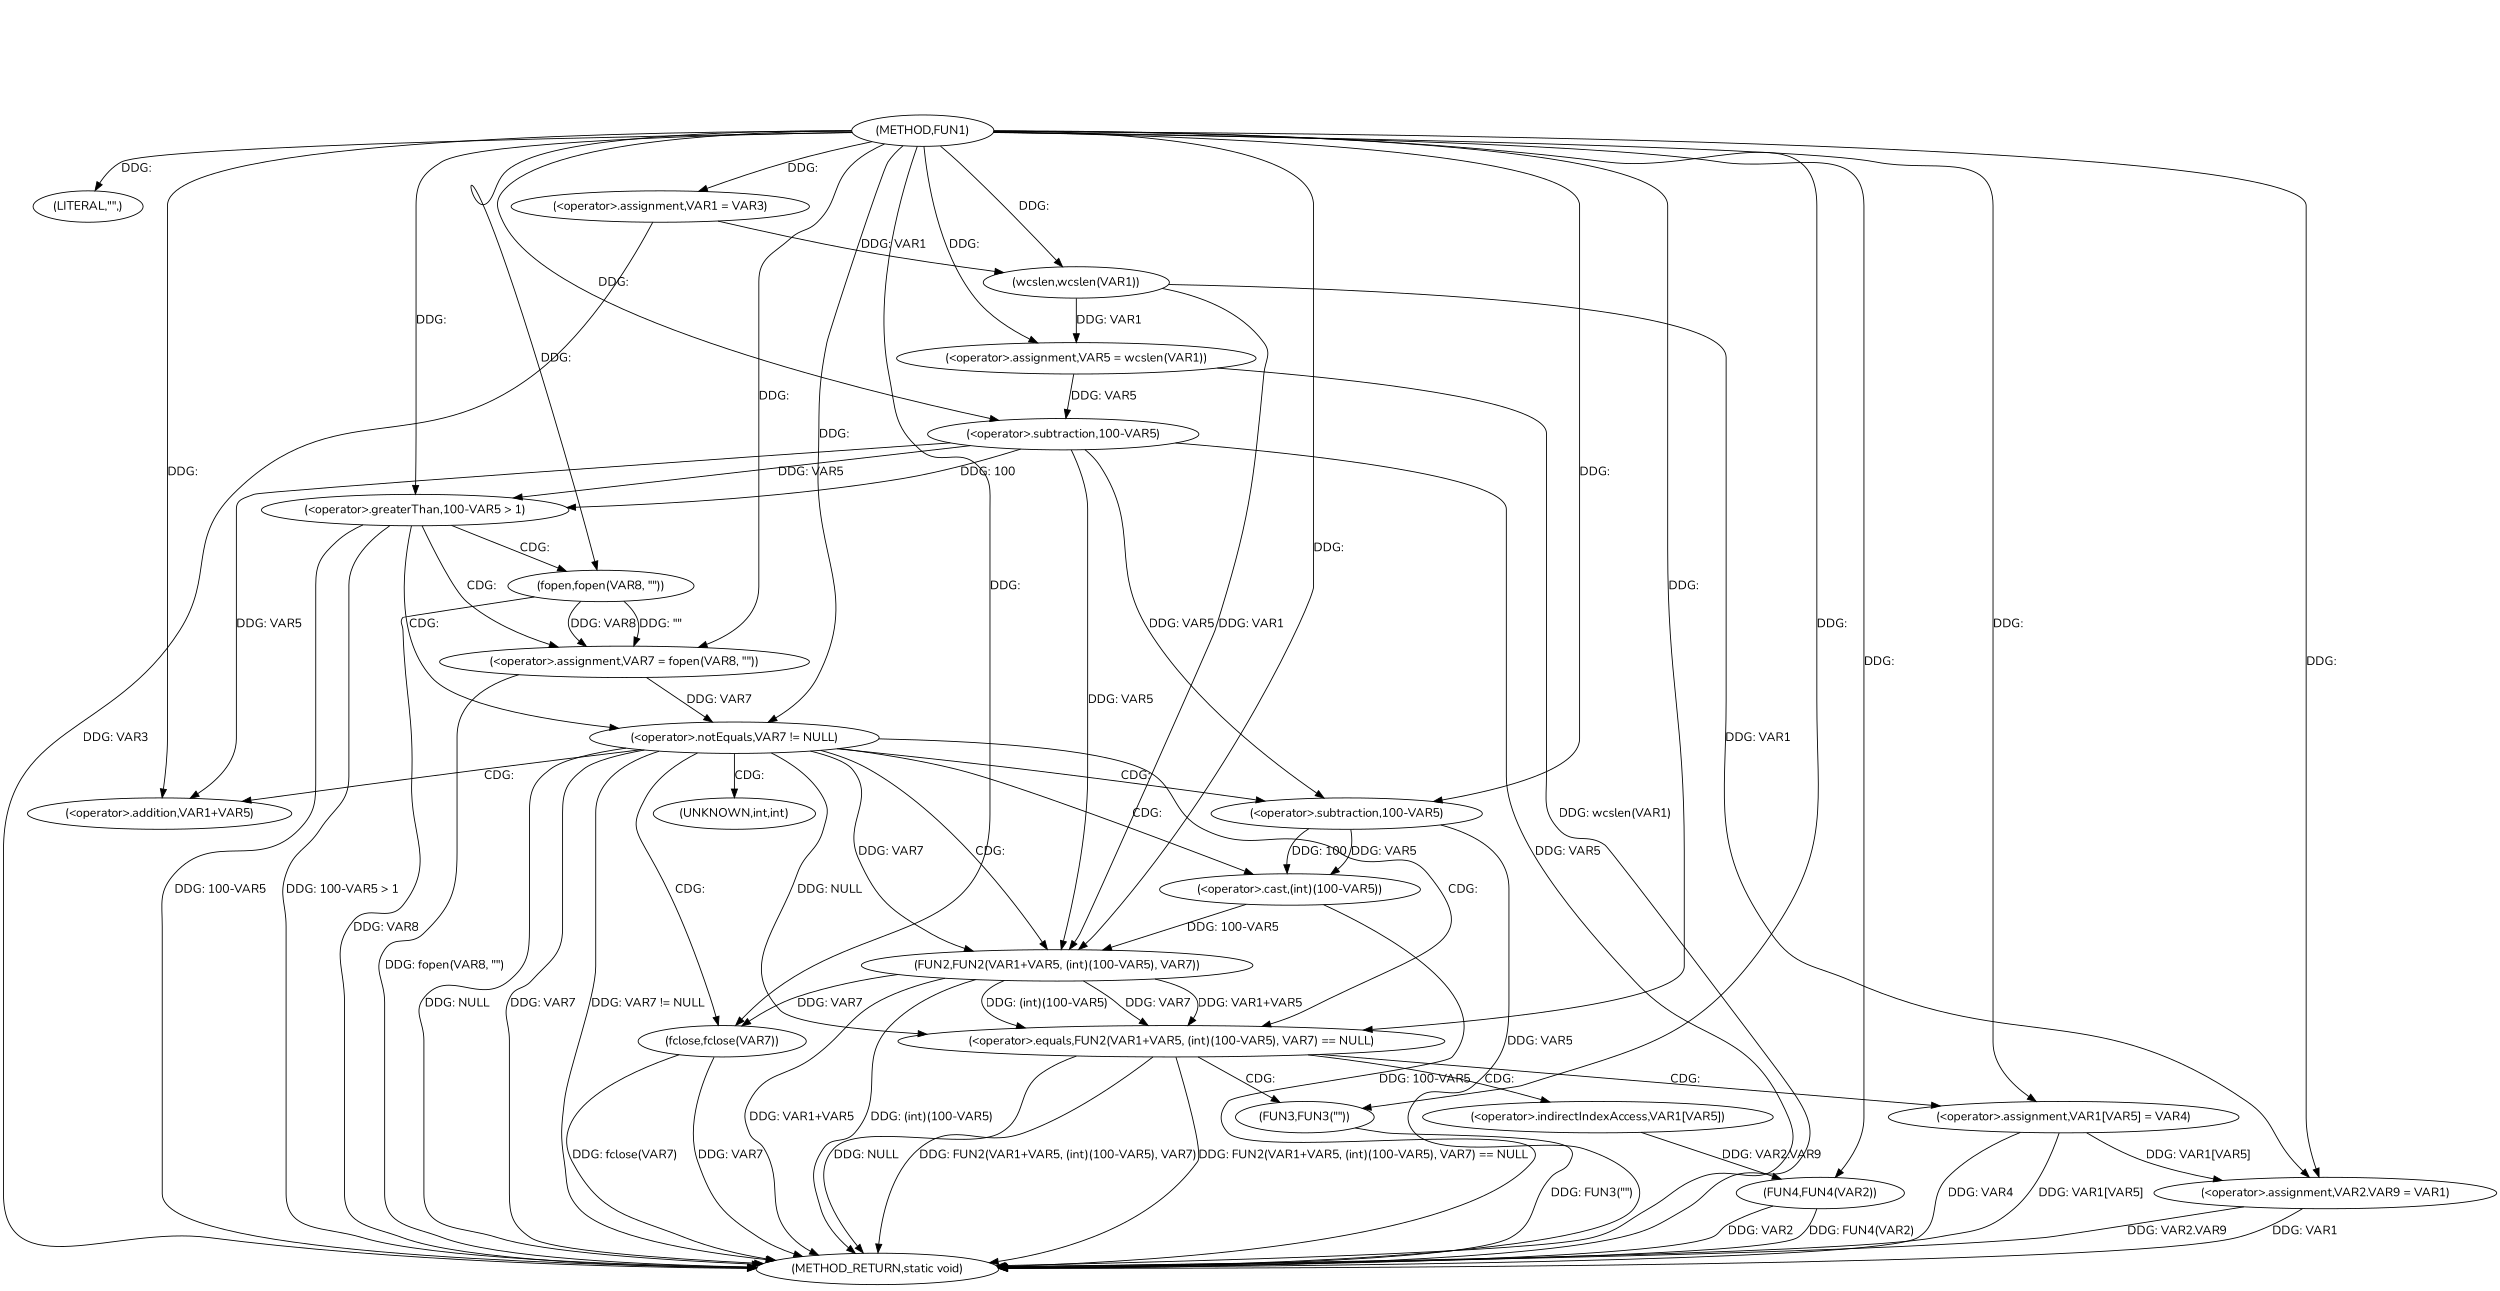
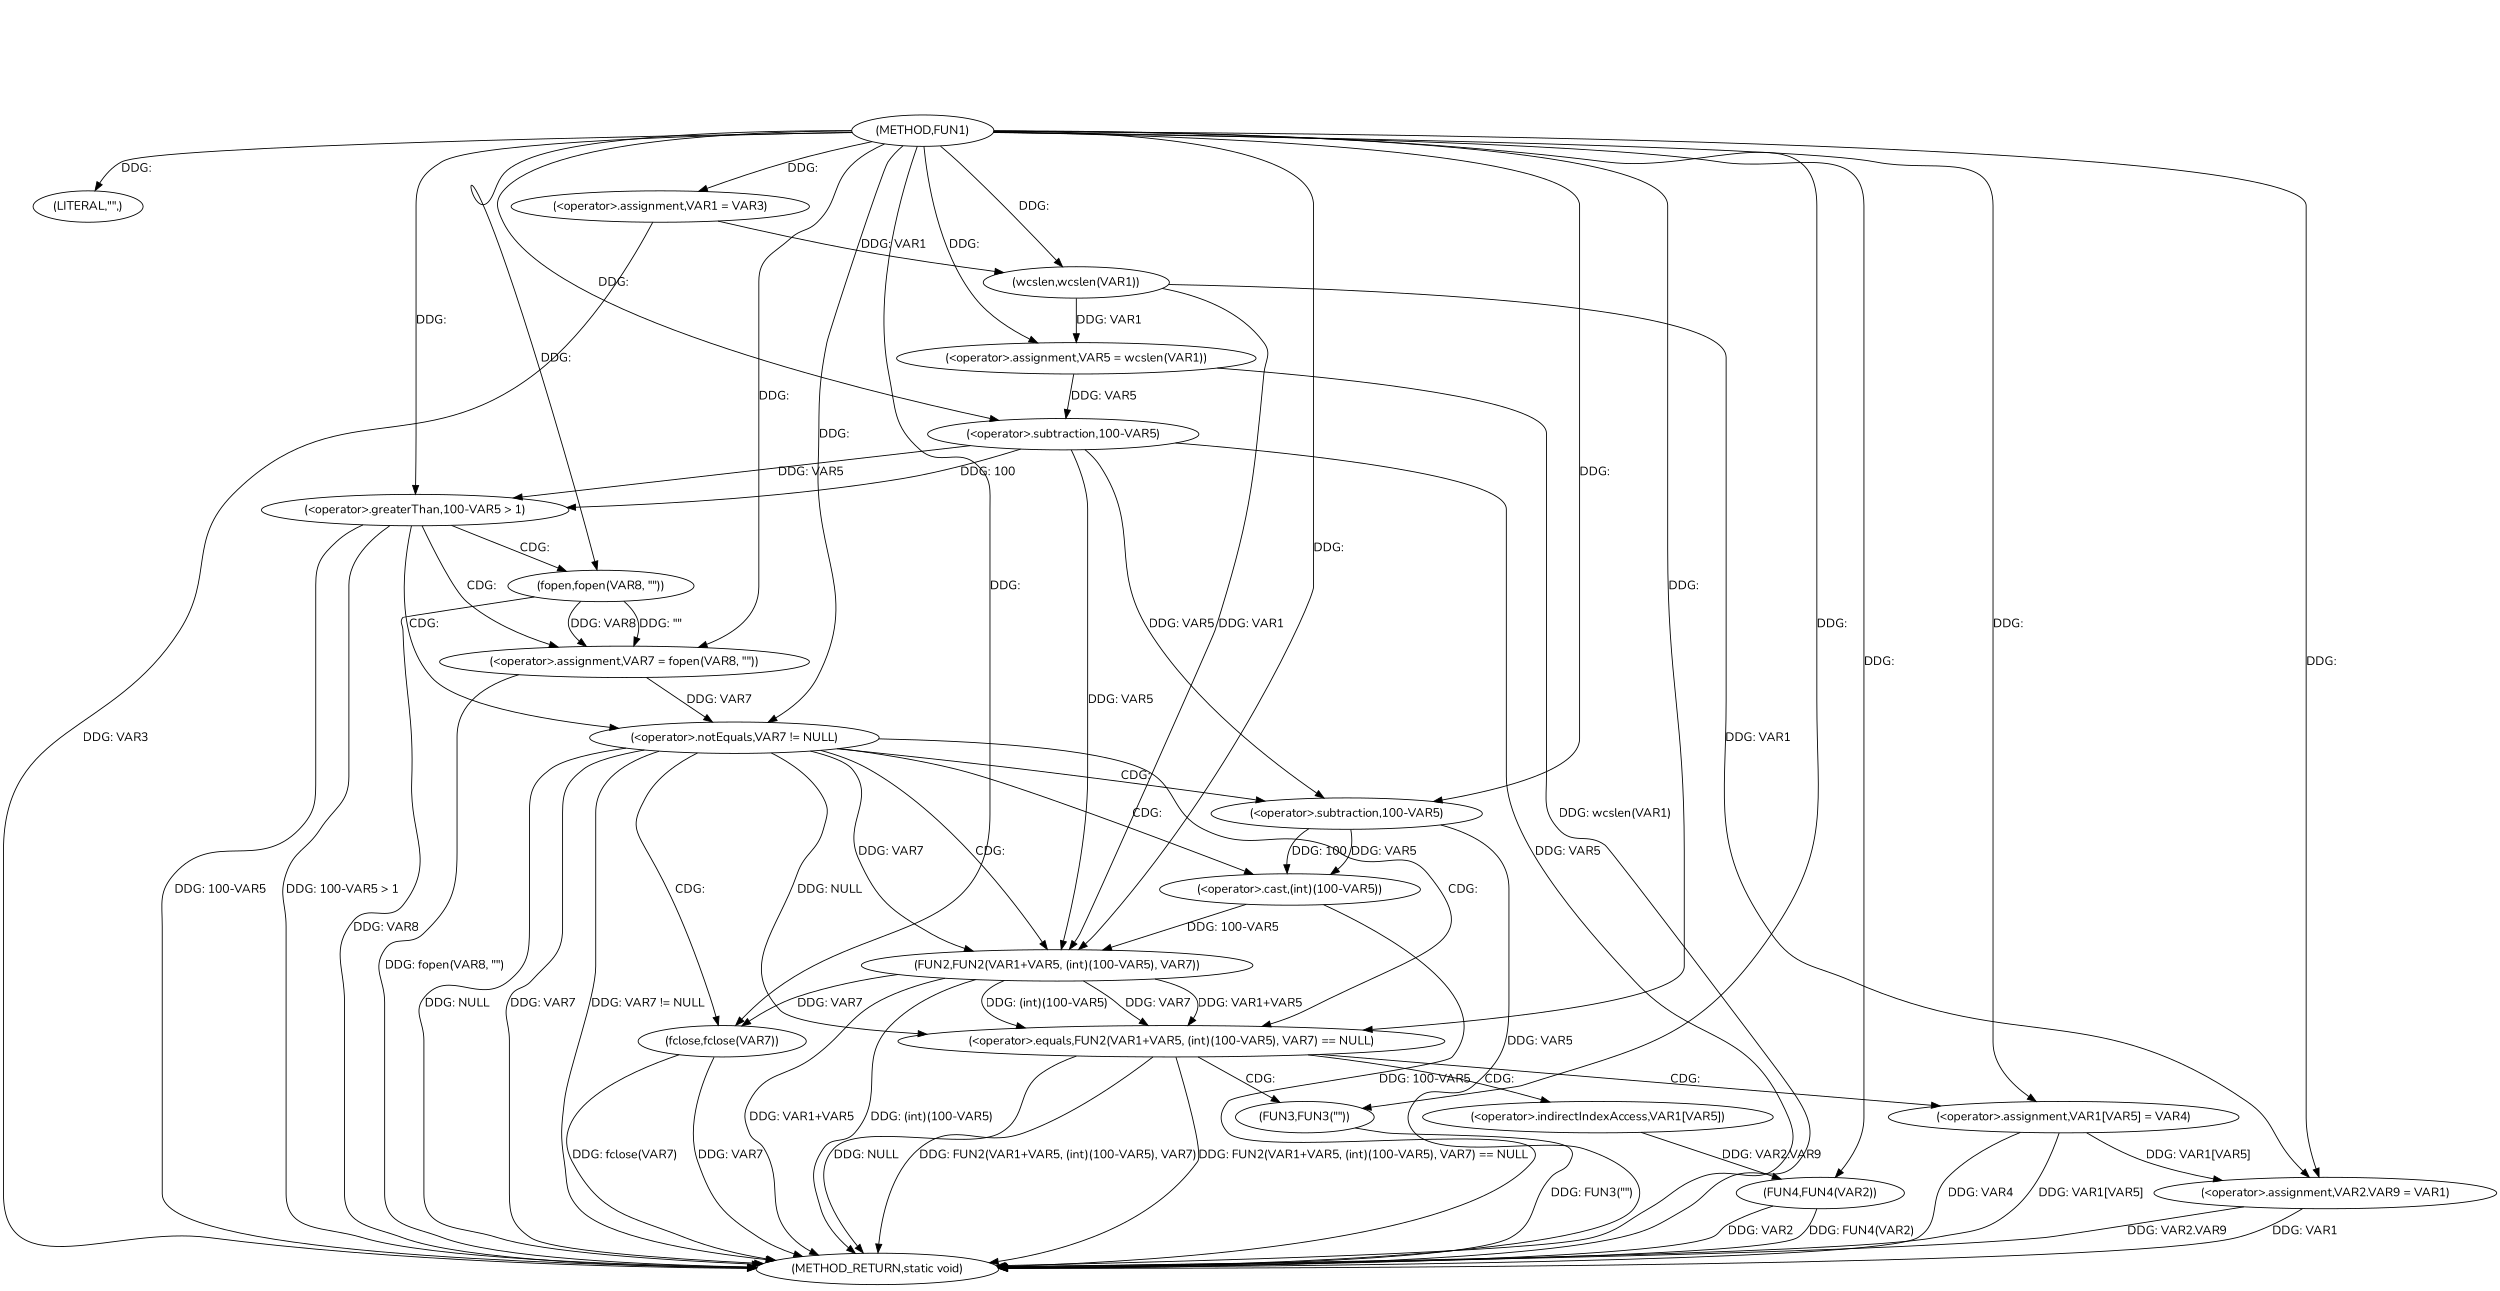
(160, 814) -> none
(734, 814) -> none
